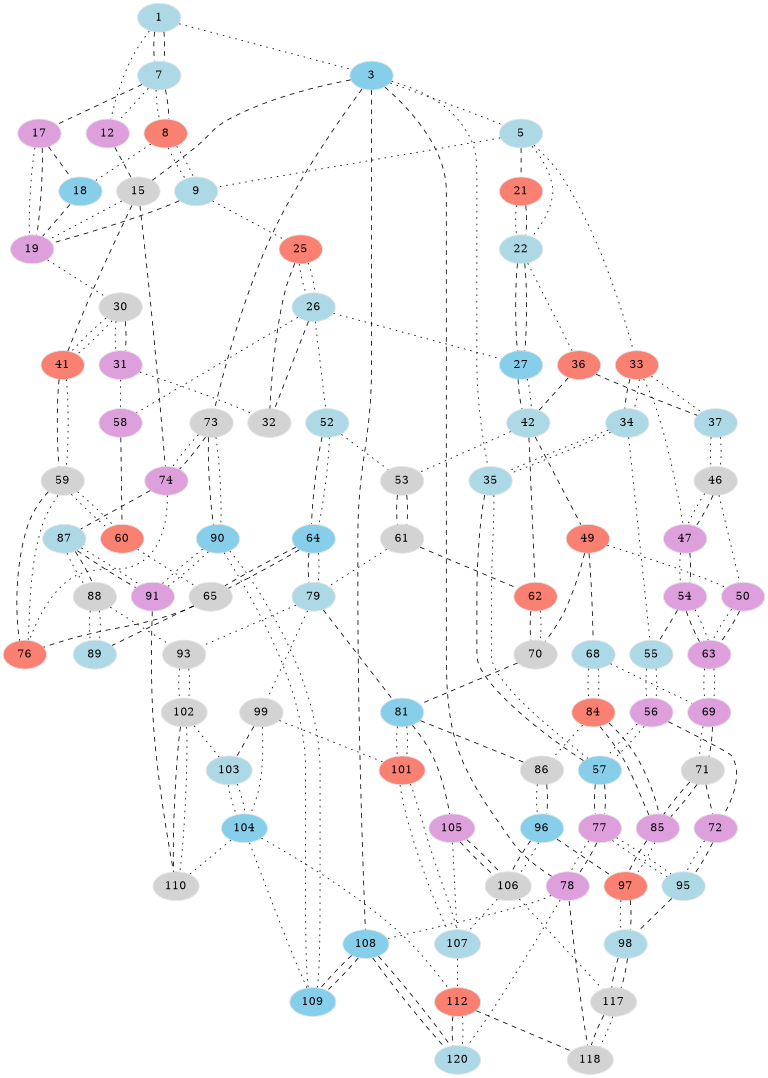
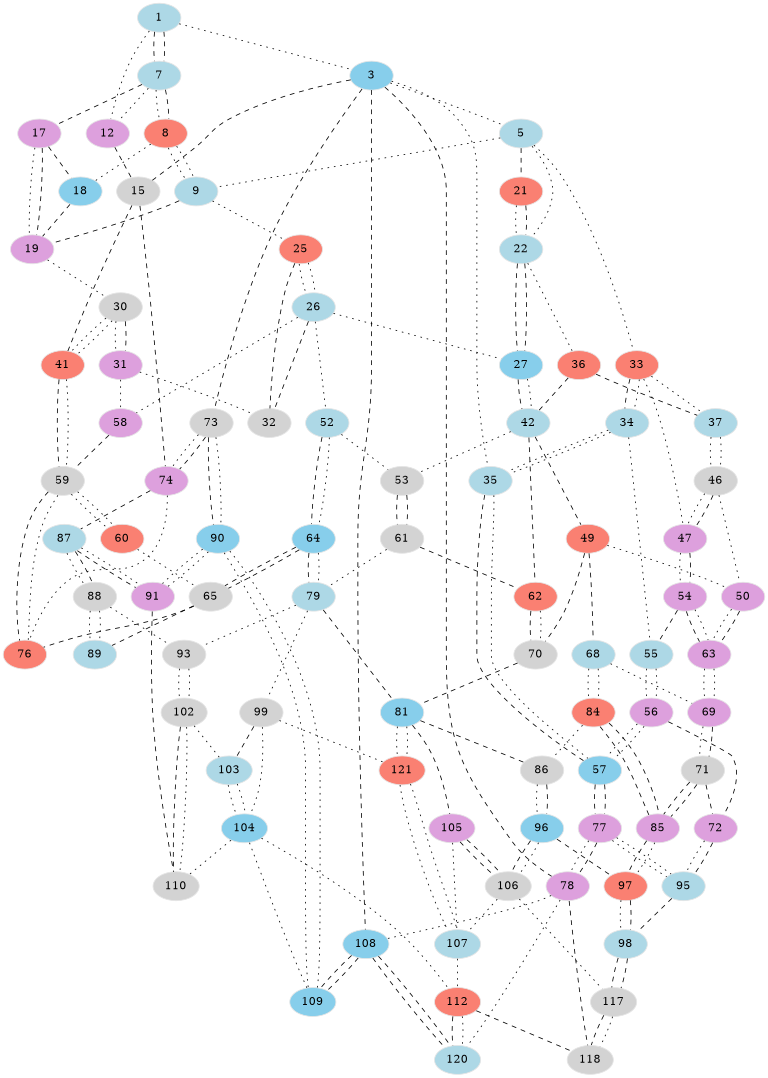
(85, 220) -> none
(121, 481) -> (92, 452)
(402, 770) -> (402, 770)
